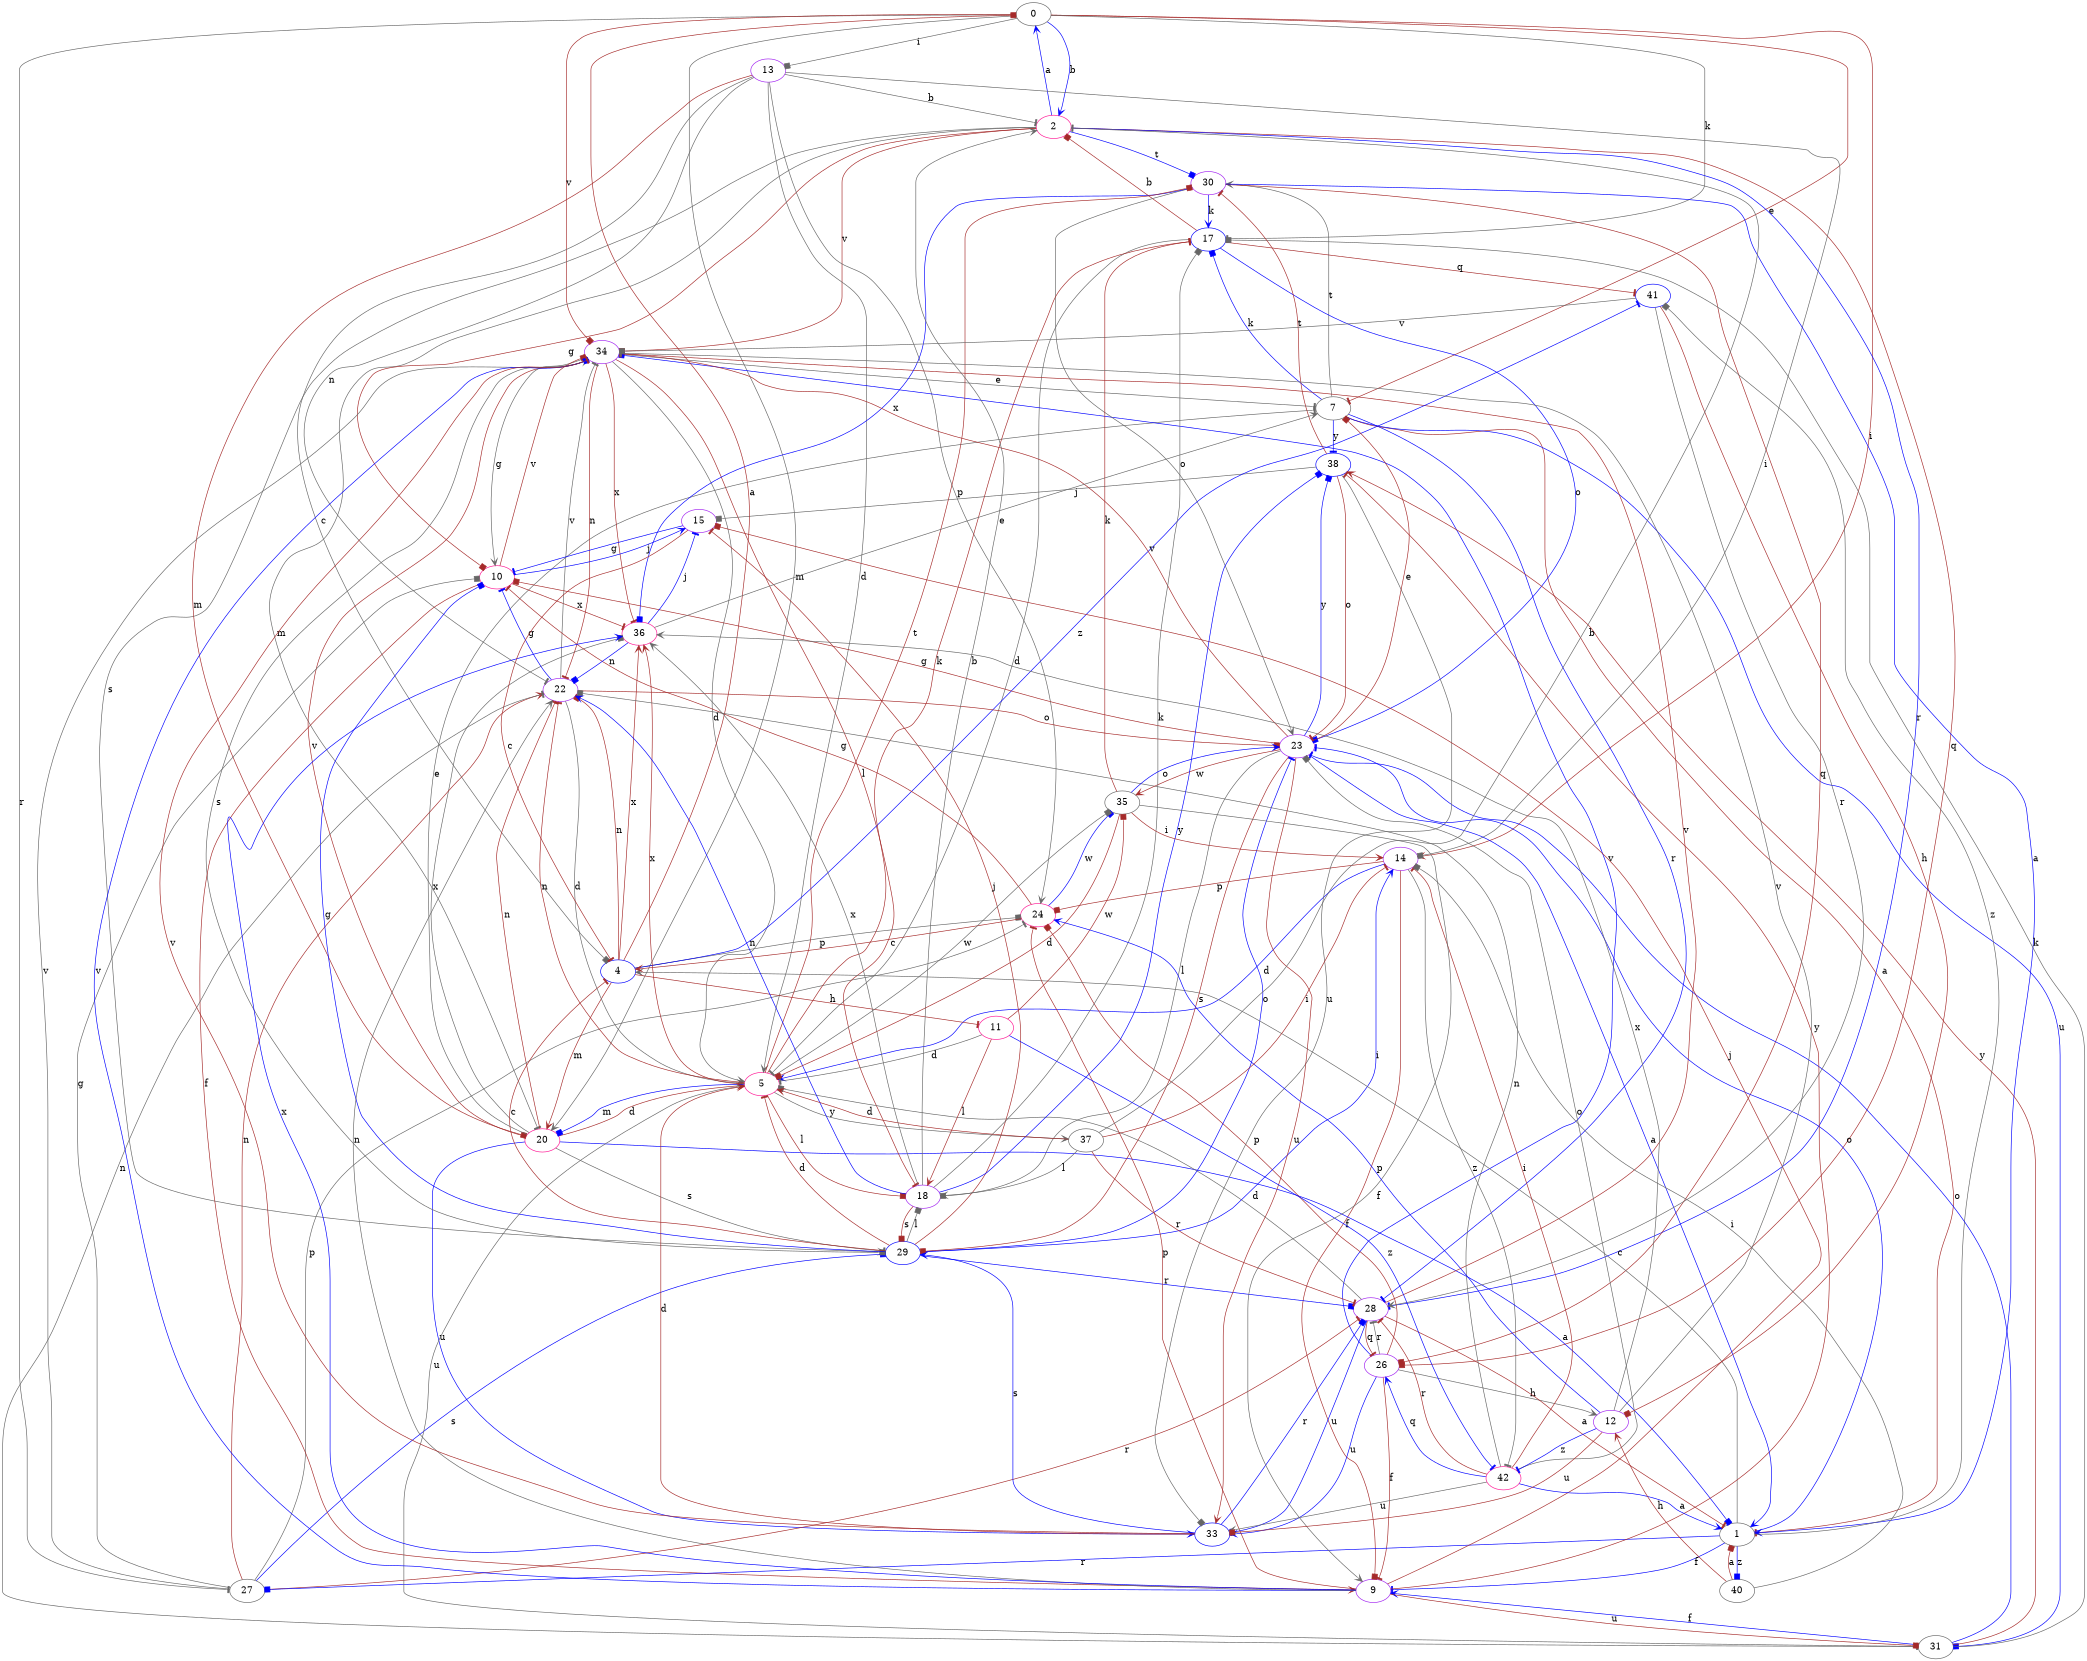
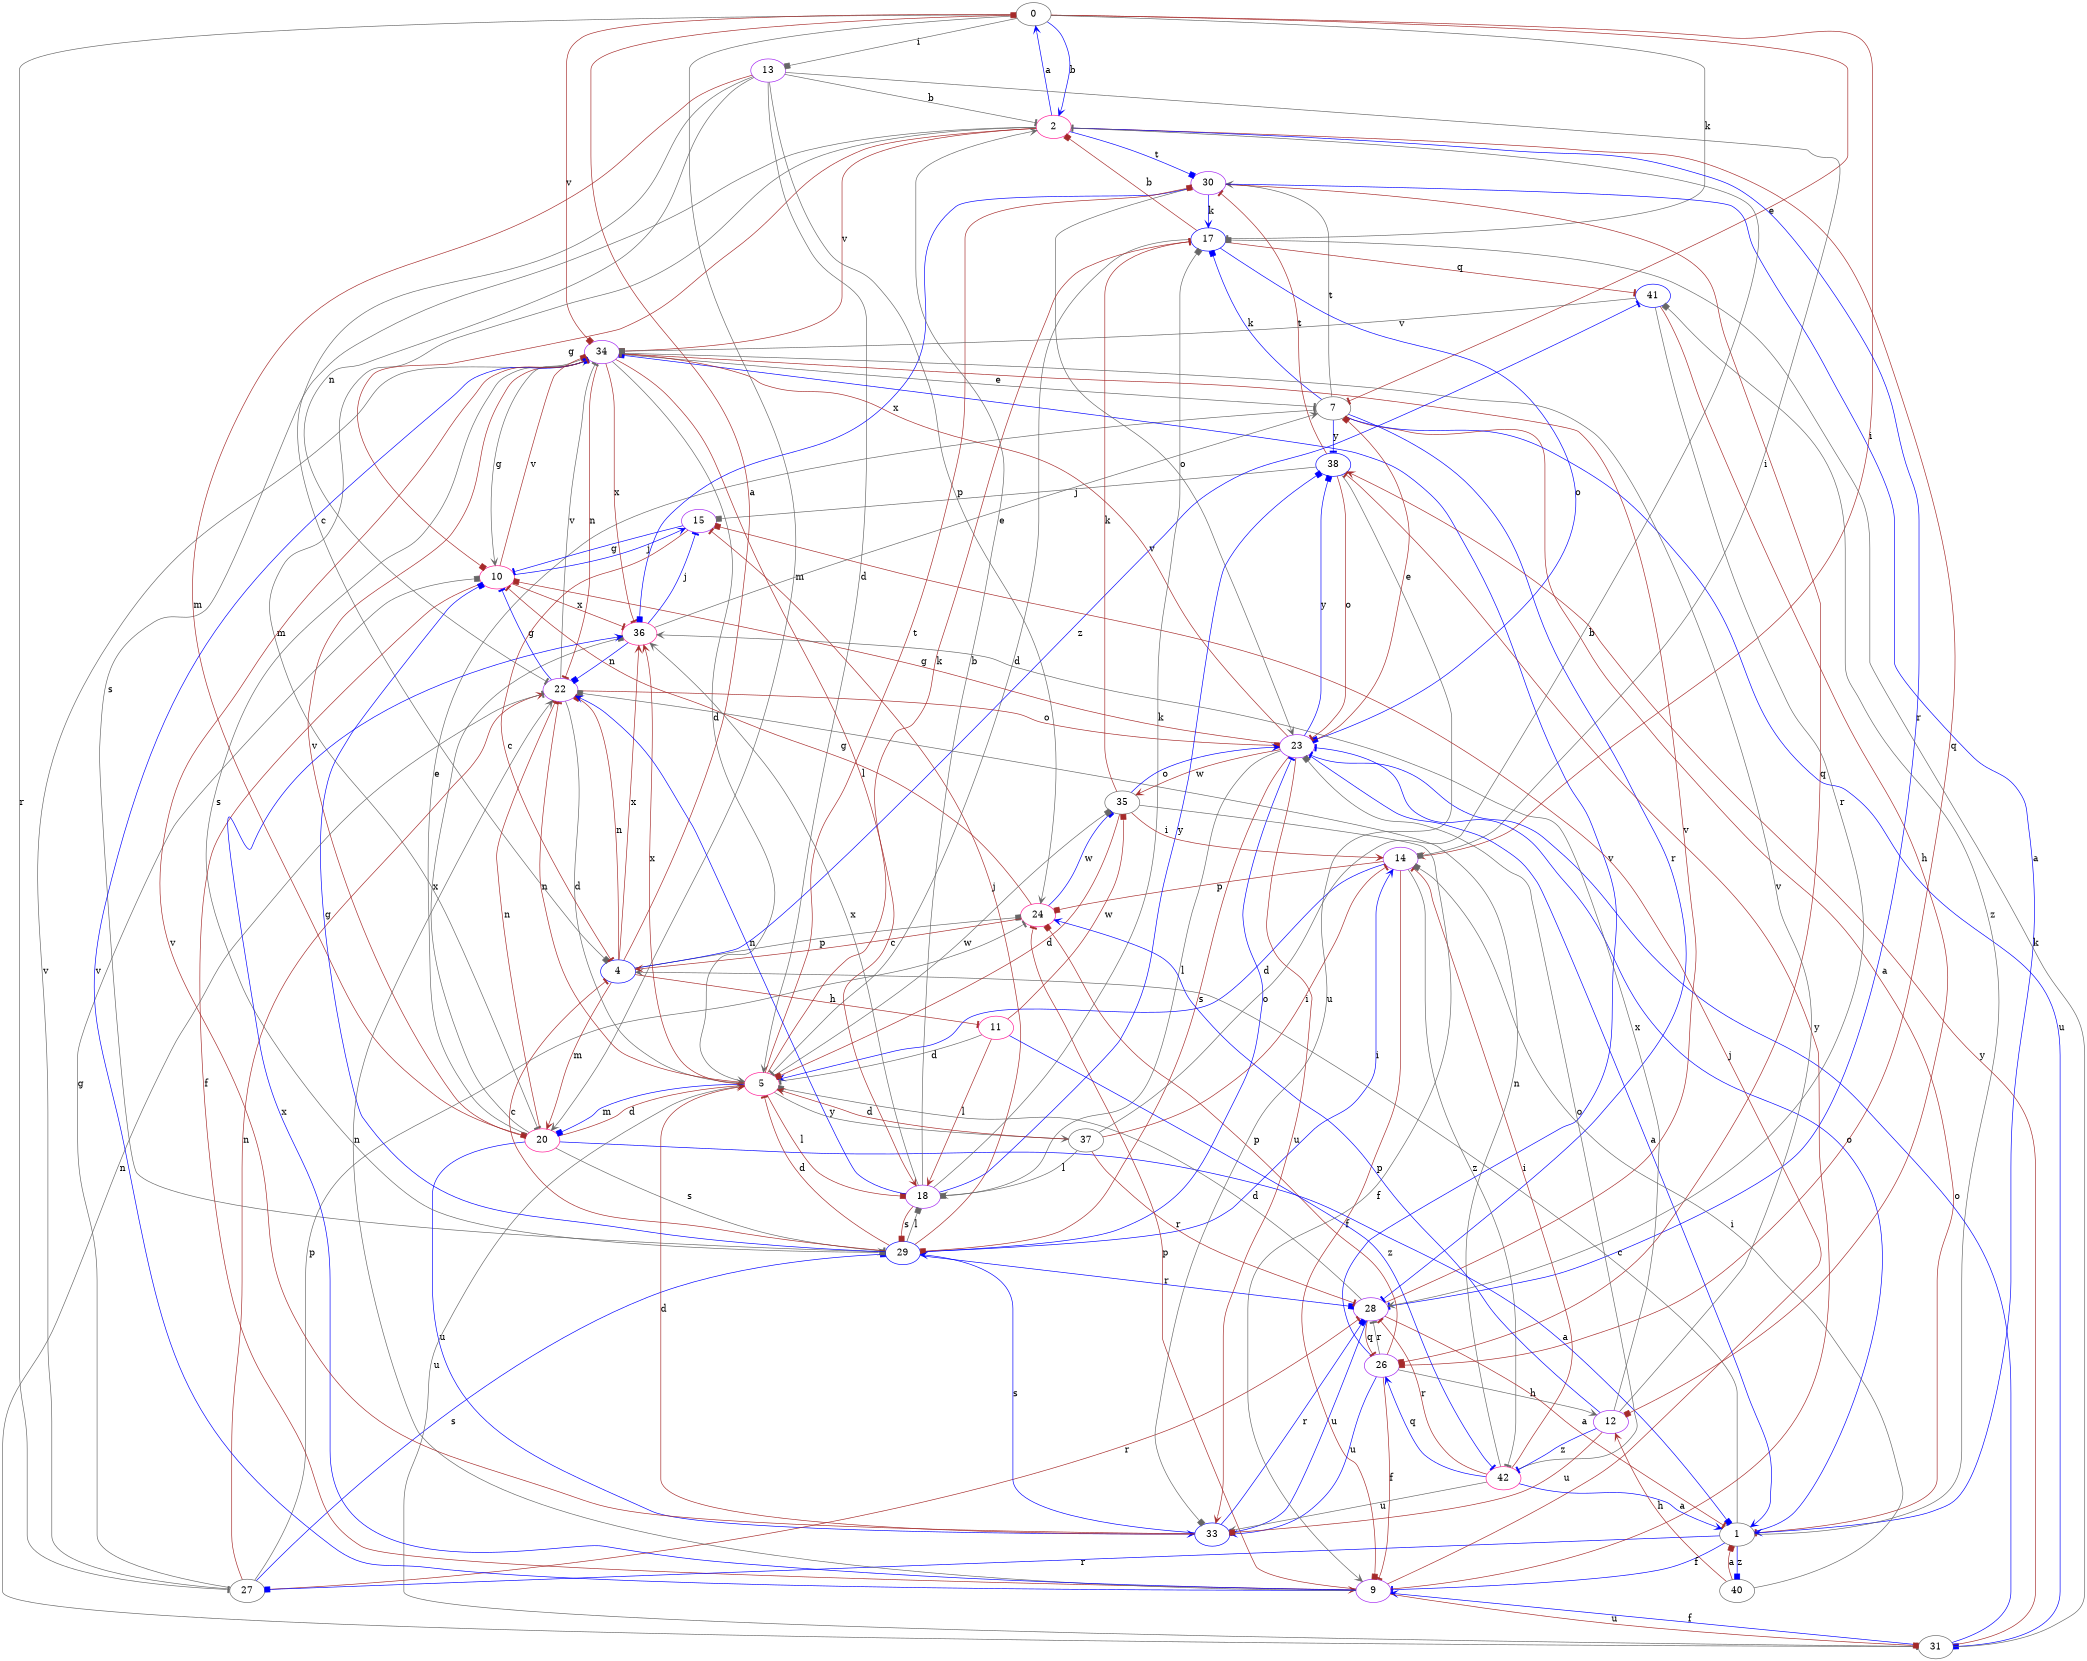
(852, 754) -> (852, 752)
